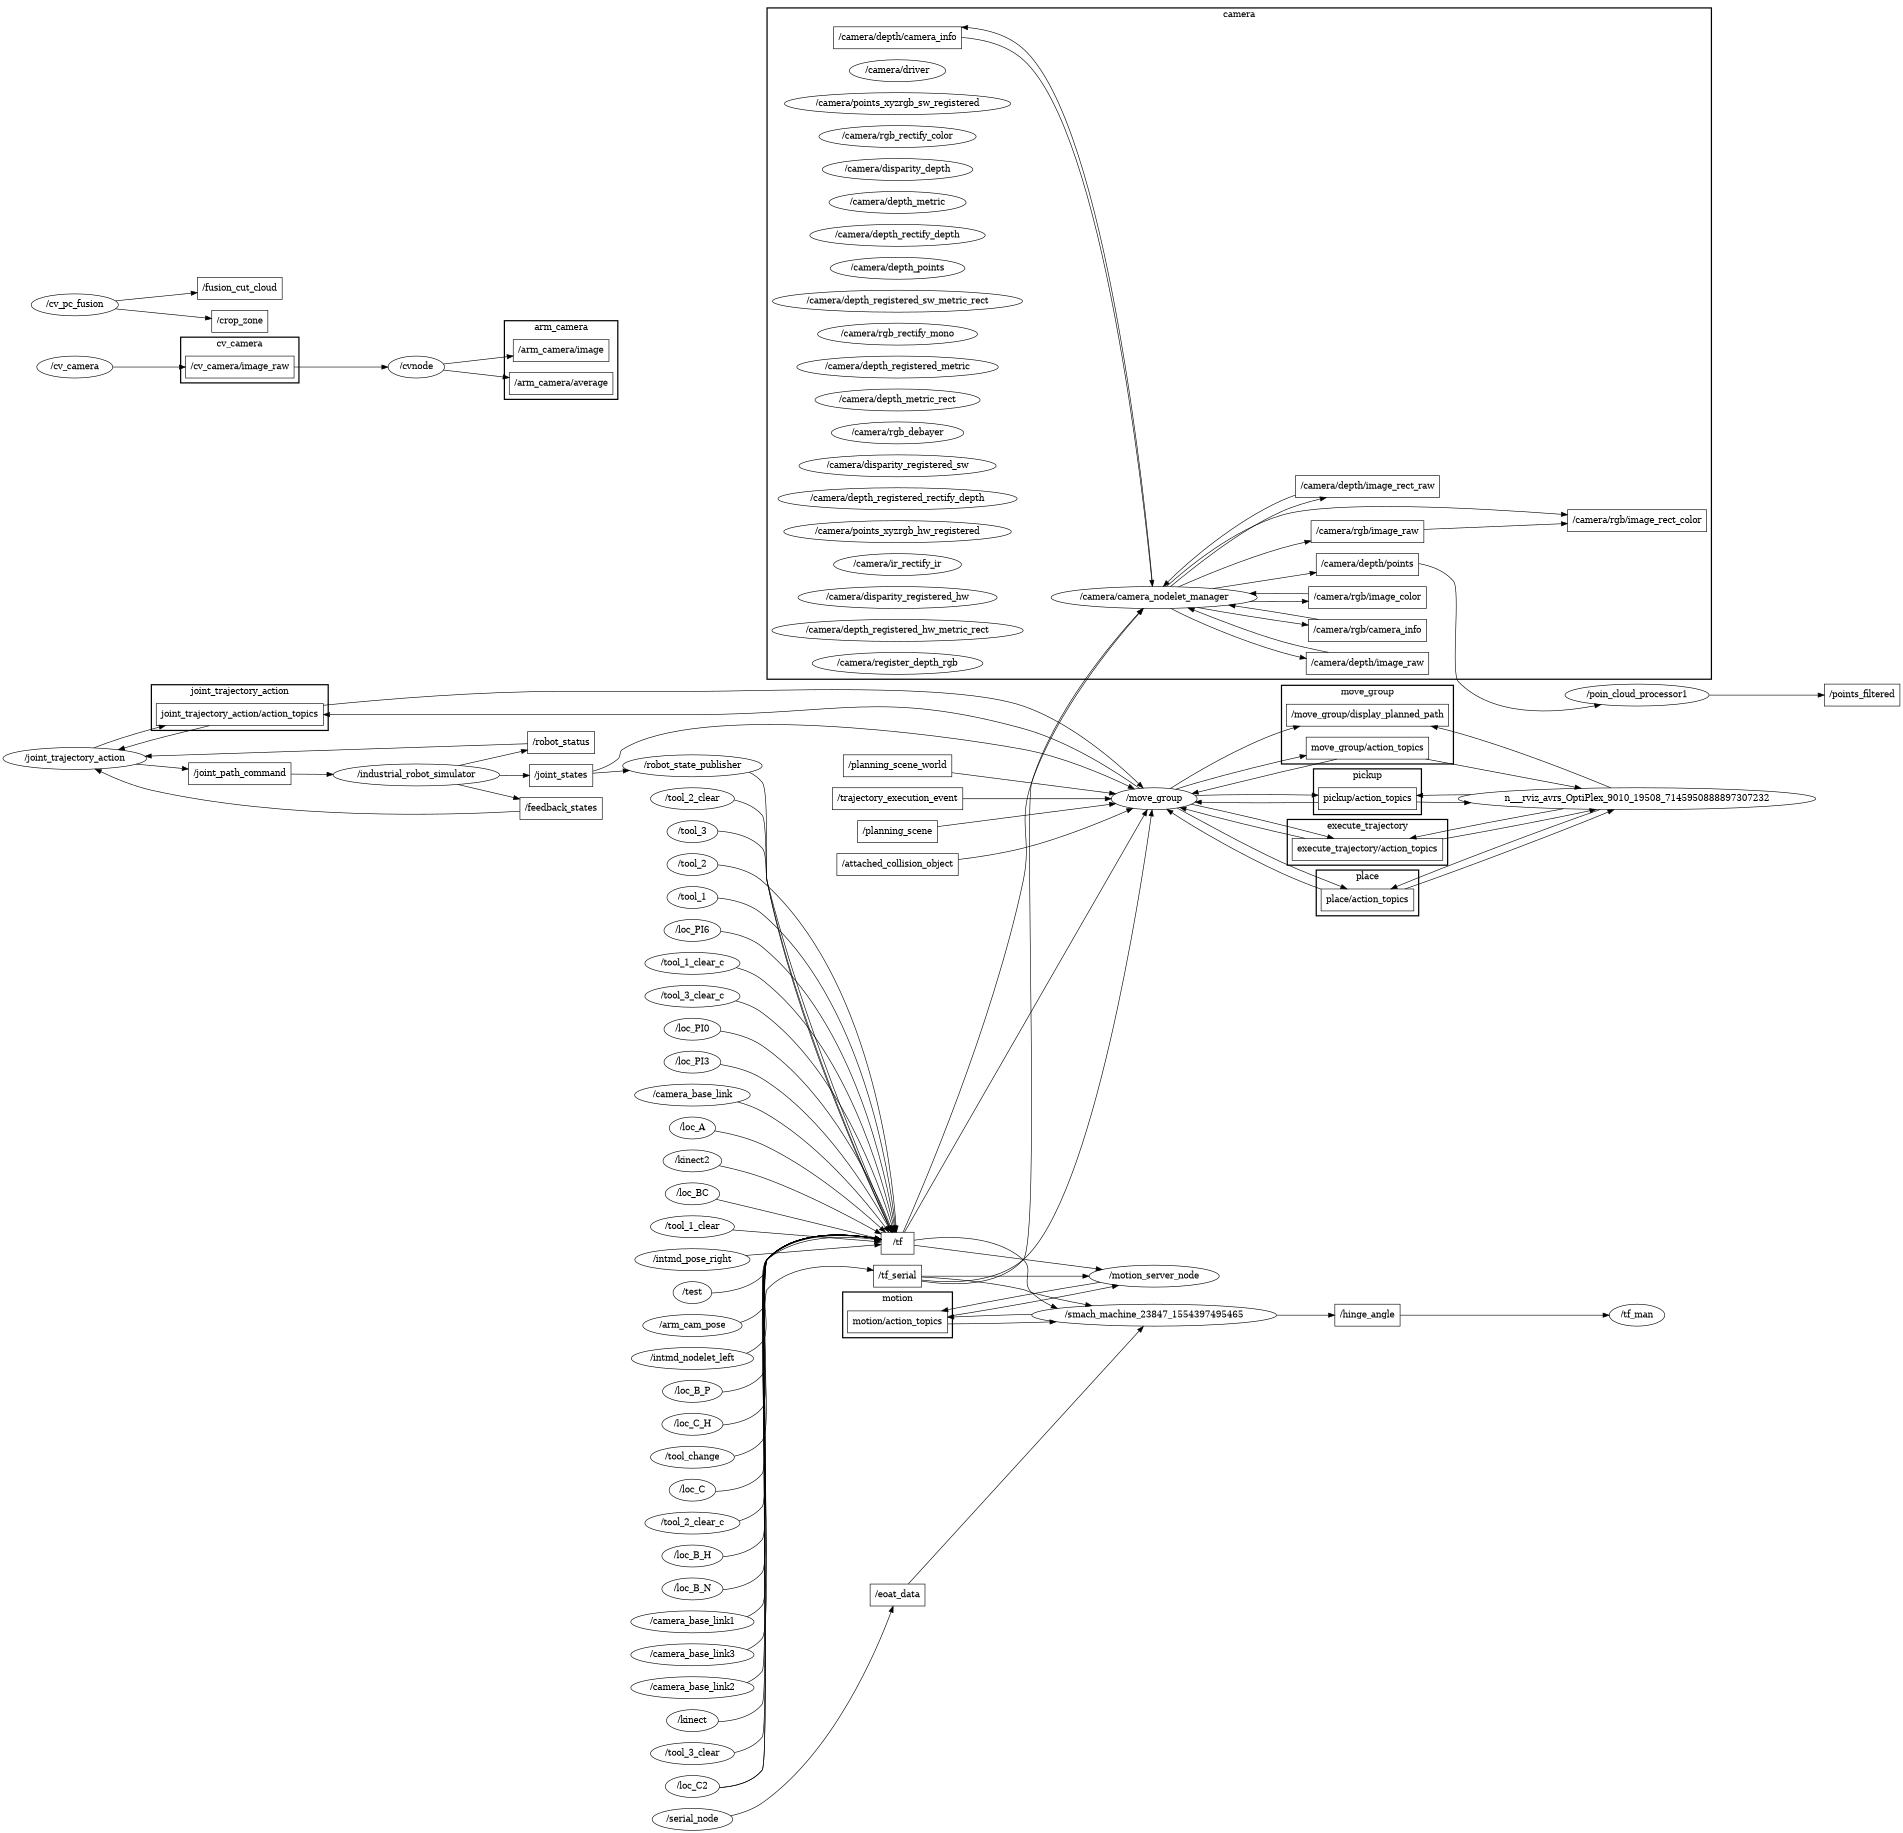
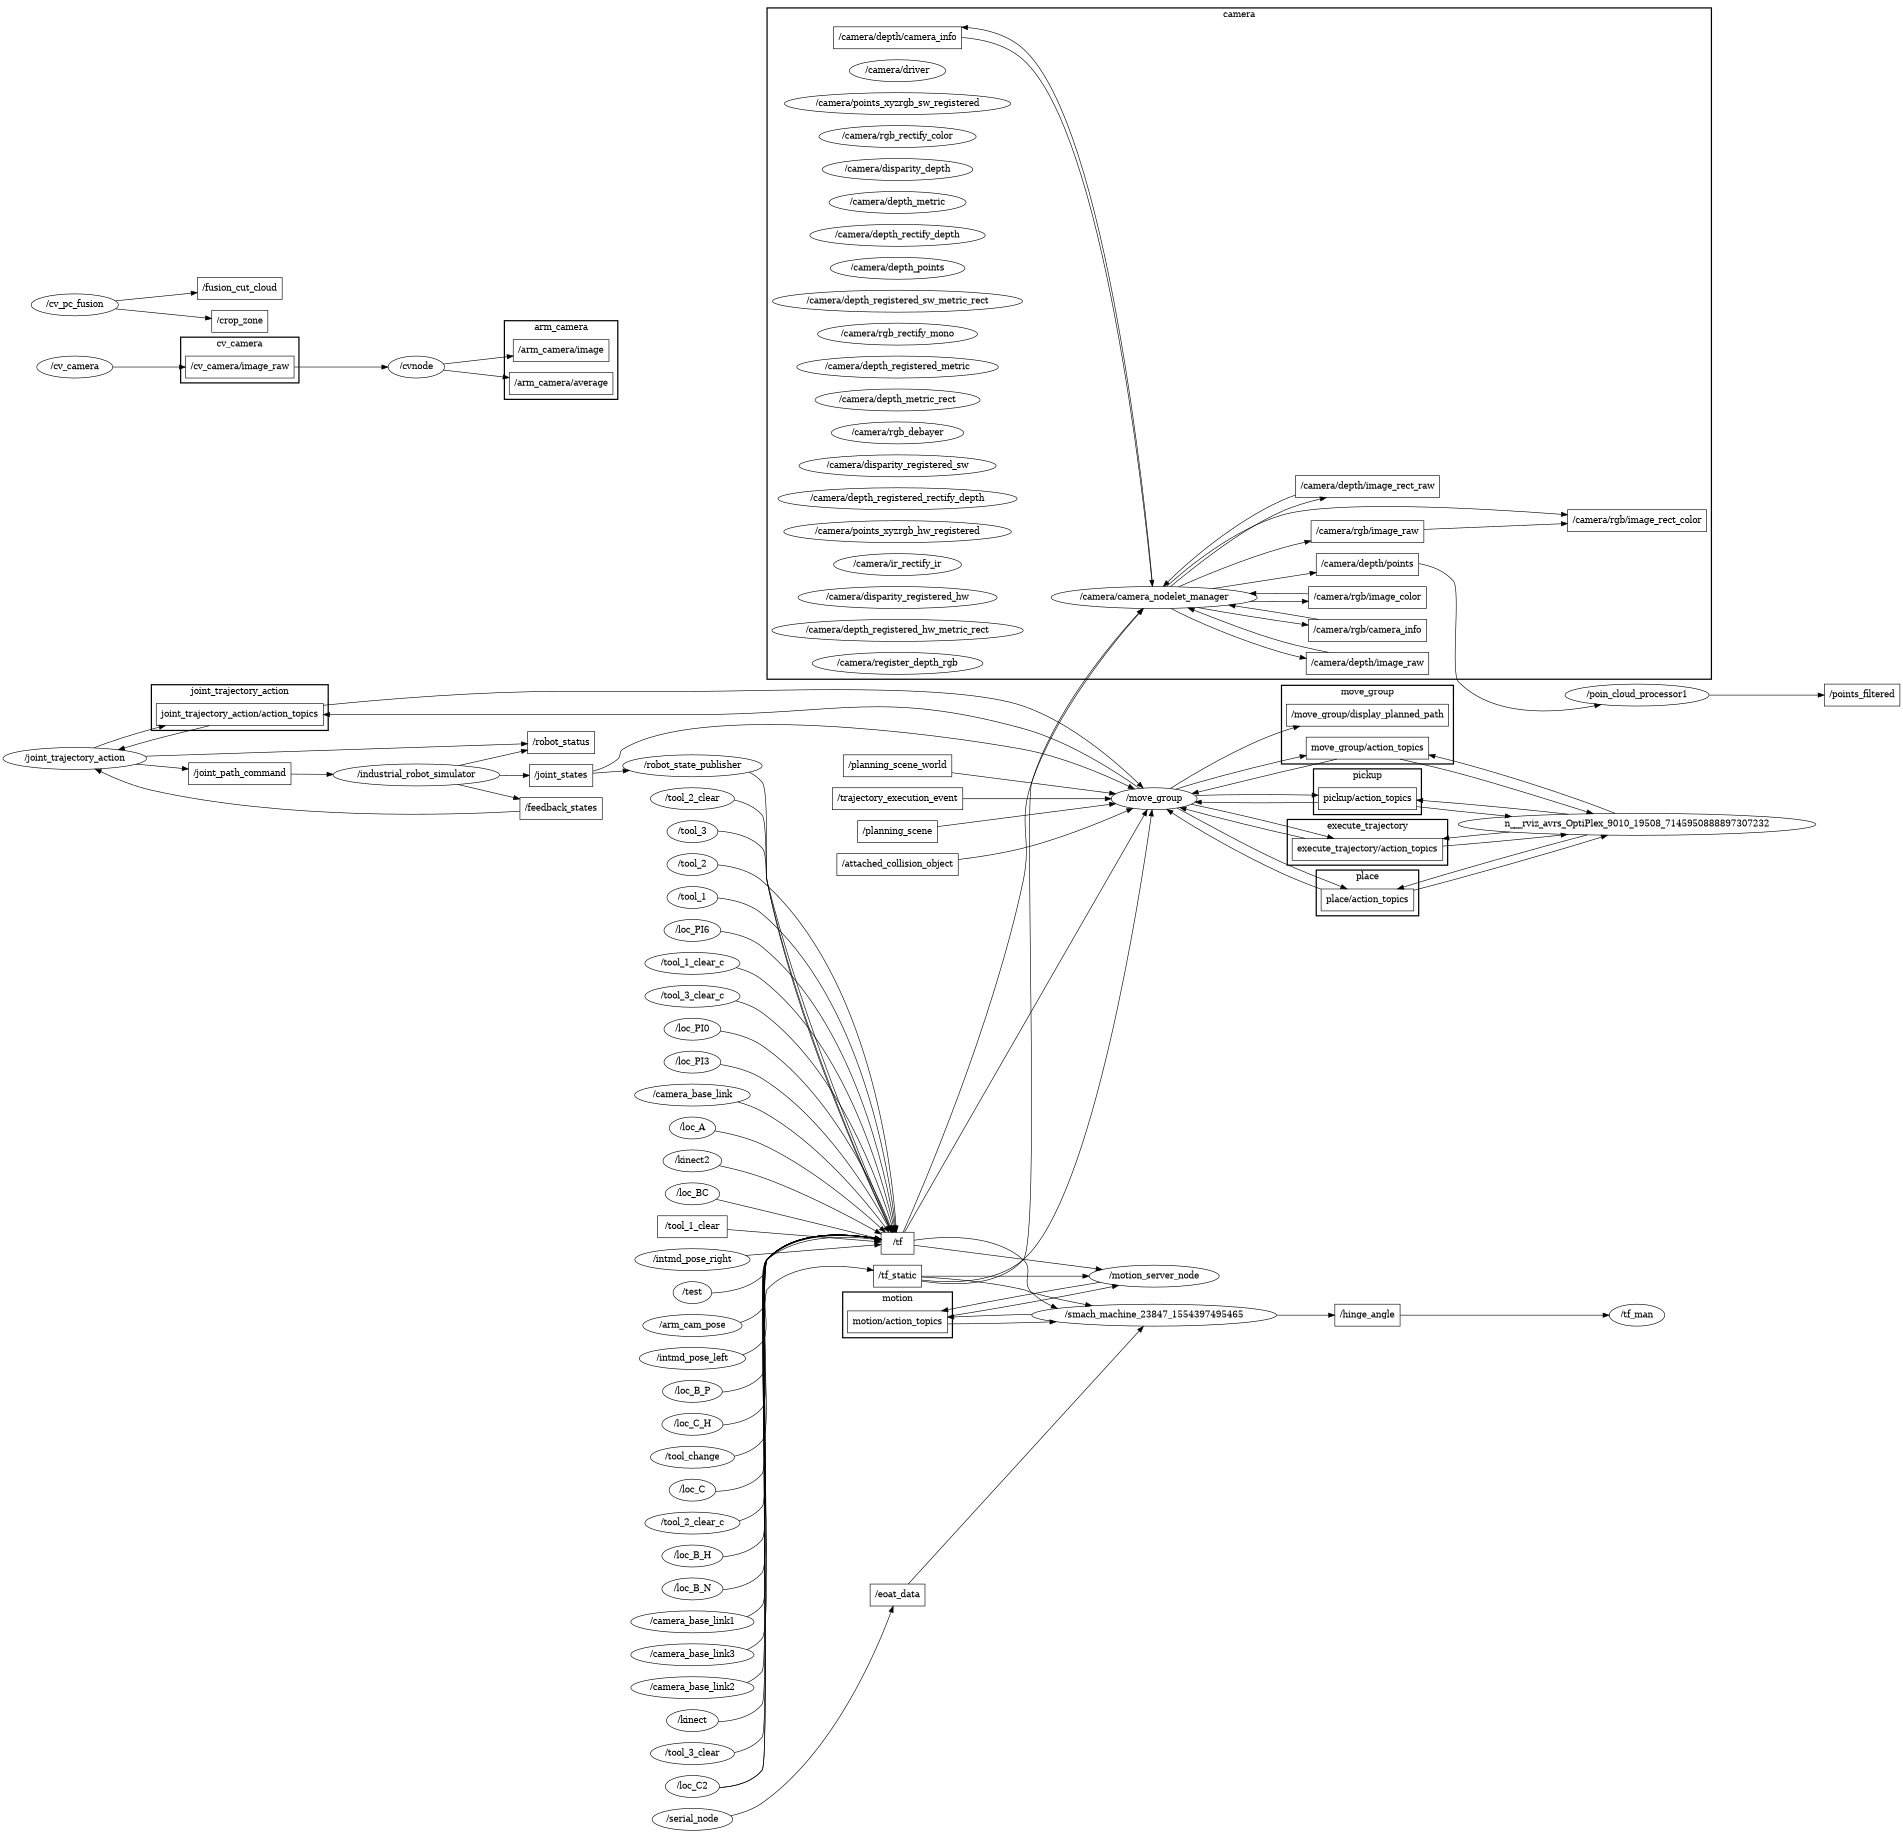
(339, 750) -> (333, 750)
(1525, 755) -> (1526, 782)
(692, 1227) -> (692, 1227)
(898, 1276) -> (898, 1276)
(692, 1358) -> (692, 1358)
